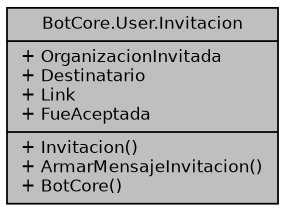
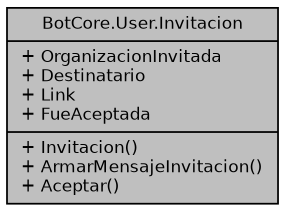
(72, 186) -> (71, 186)
